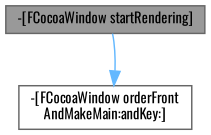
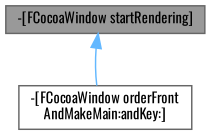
(115, 52) -> (96, 67)
